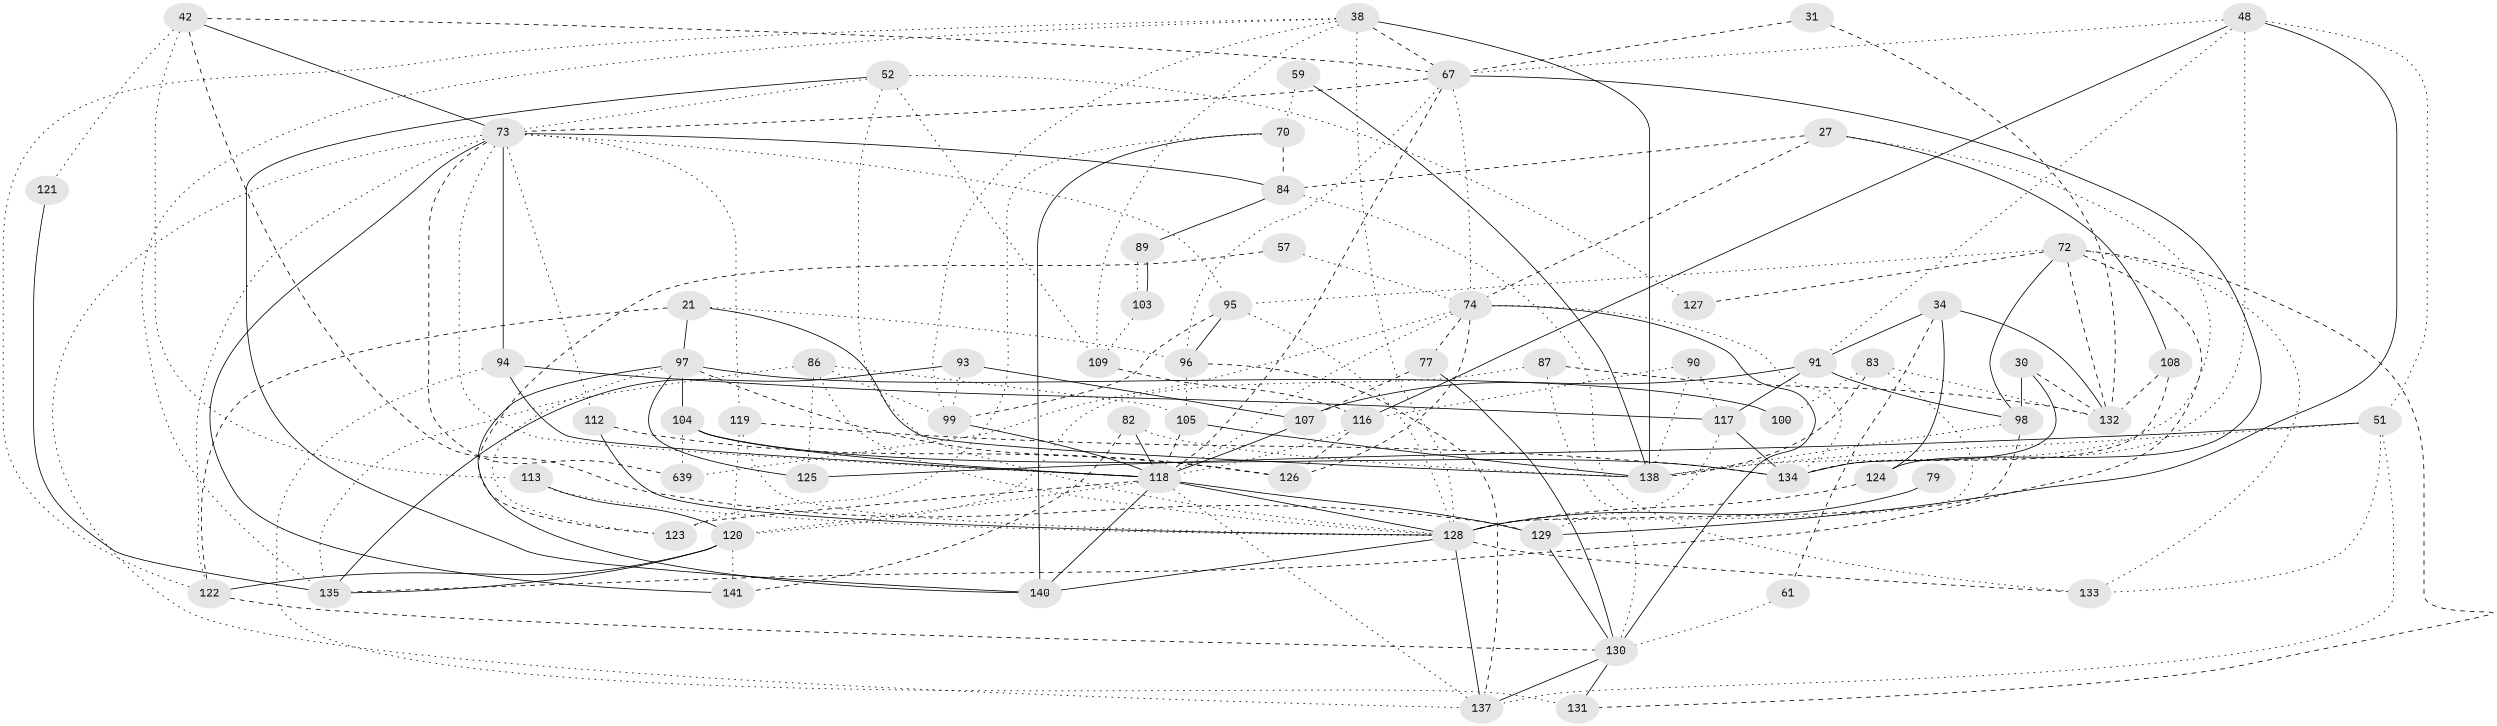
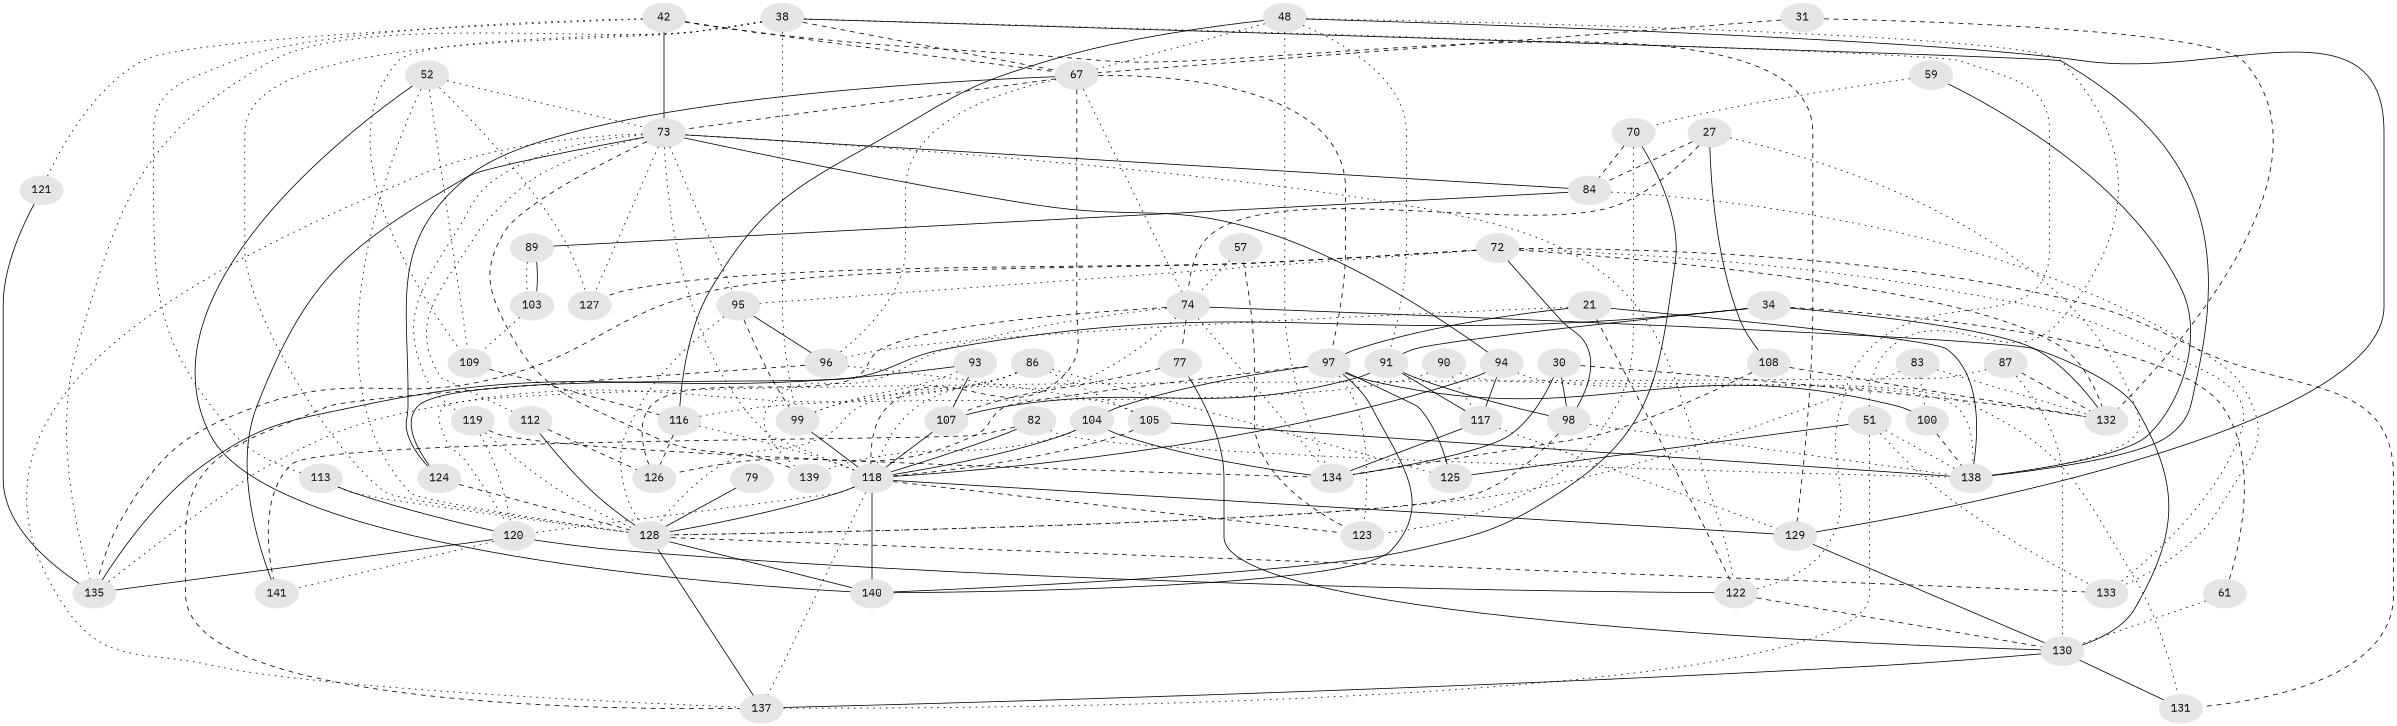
none -> (1317, 128)
none -> (627, 219)
(1821, 428) -> (1949, 450)
(682, 478) -> (810, 478)
